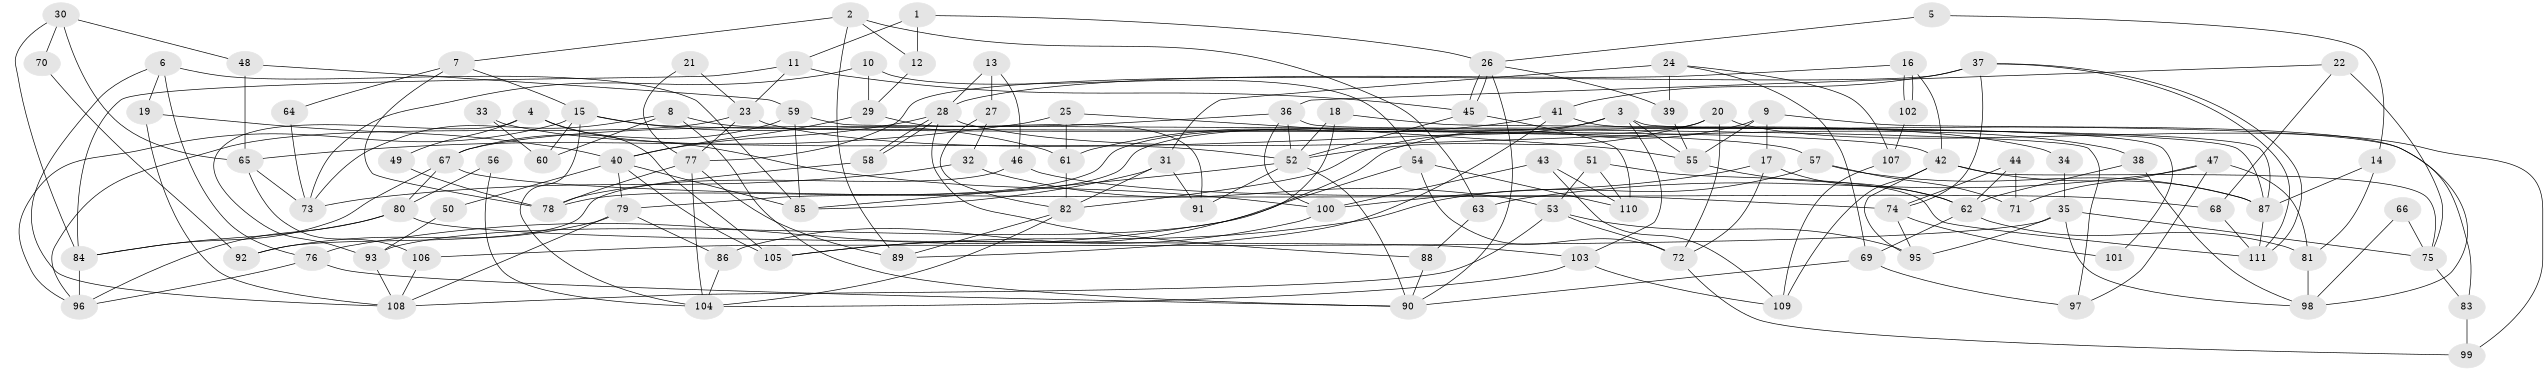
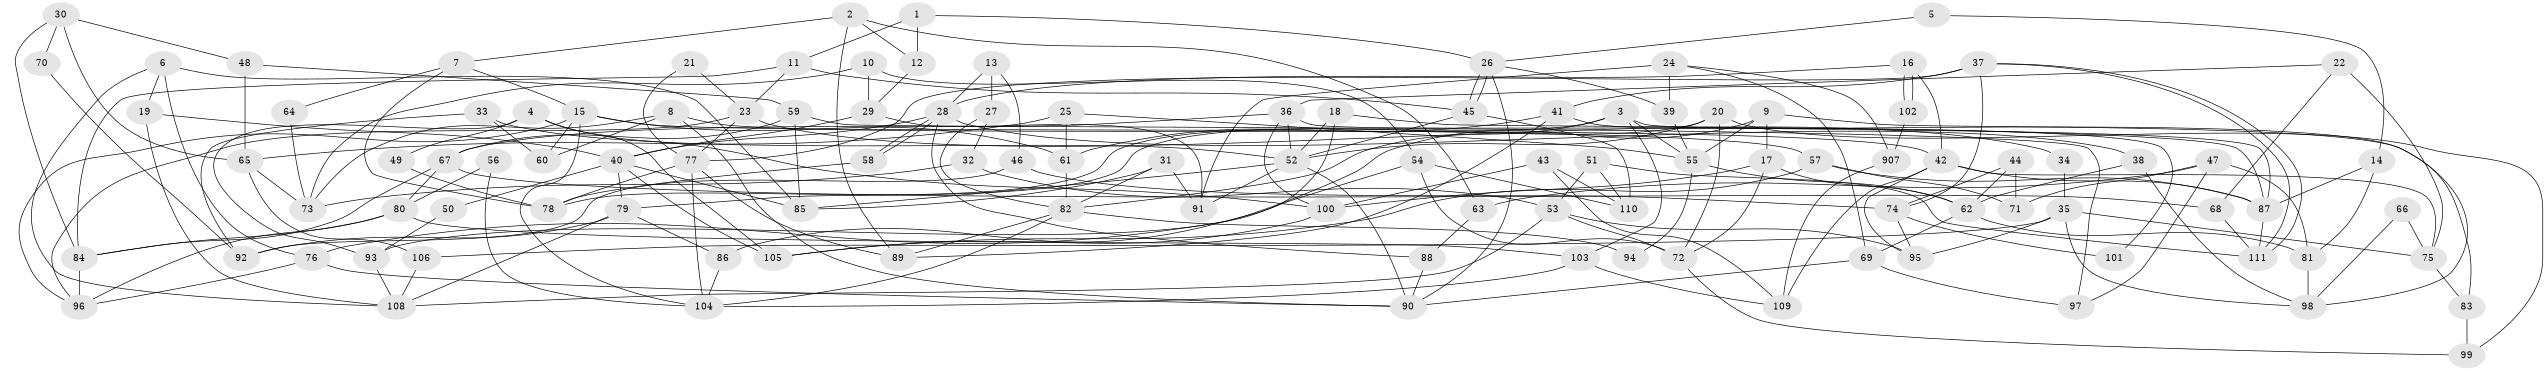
(1401, 85) -> (1398, 86)
none -> (220, 144)
(1891, 161) -> (1891, 161)
none -> (1630, 258)
